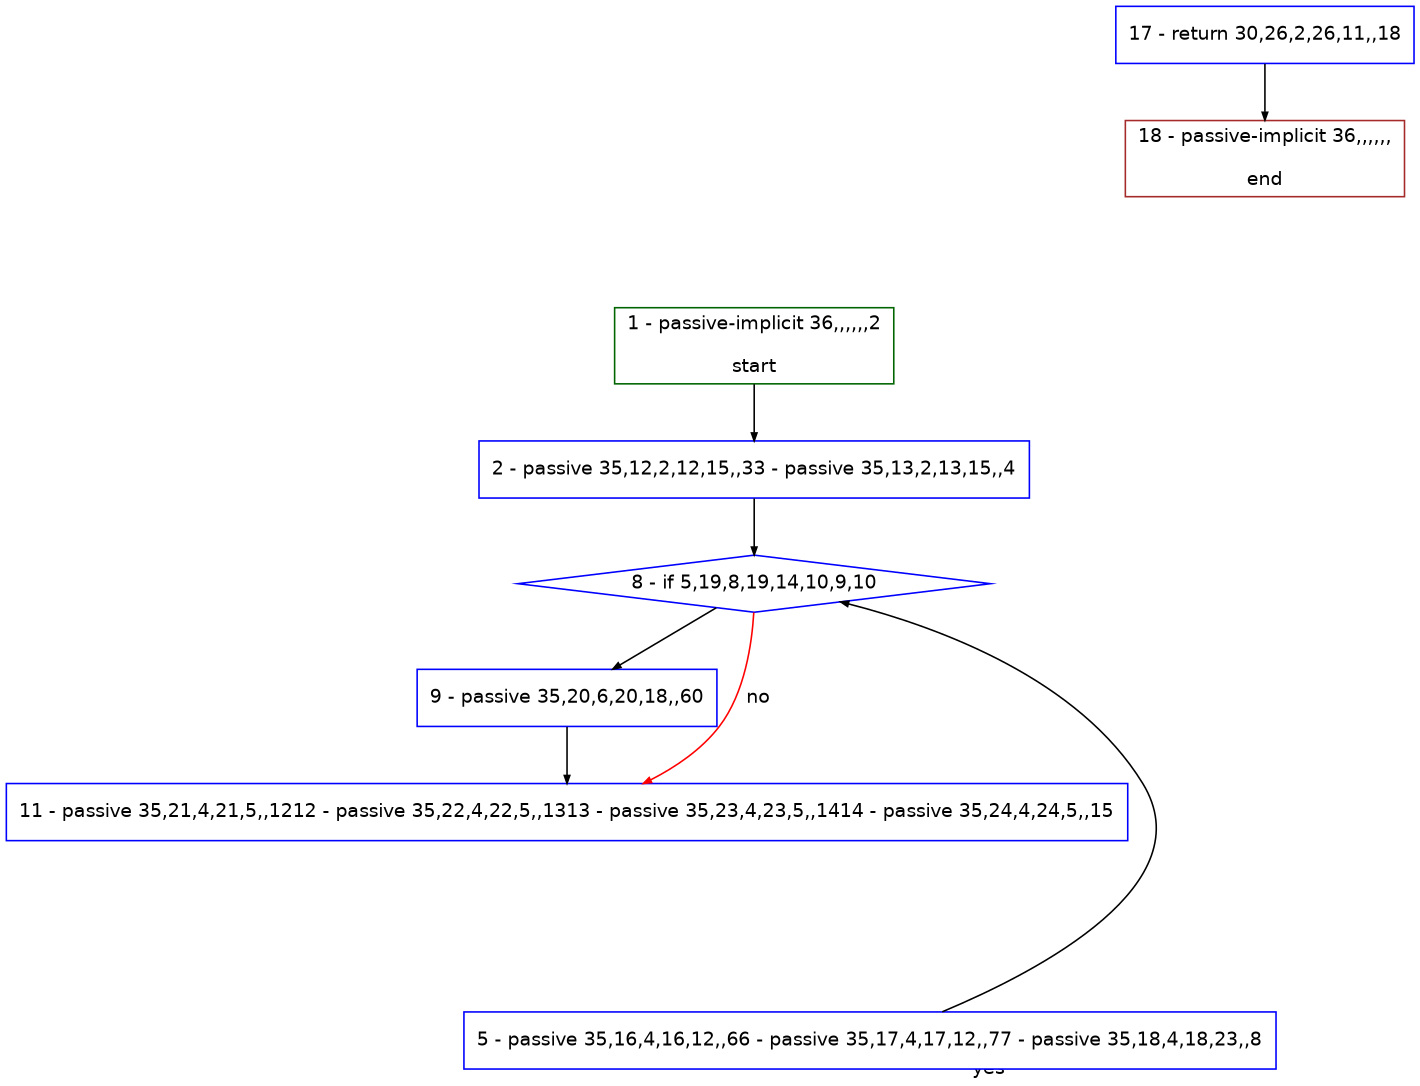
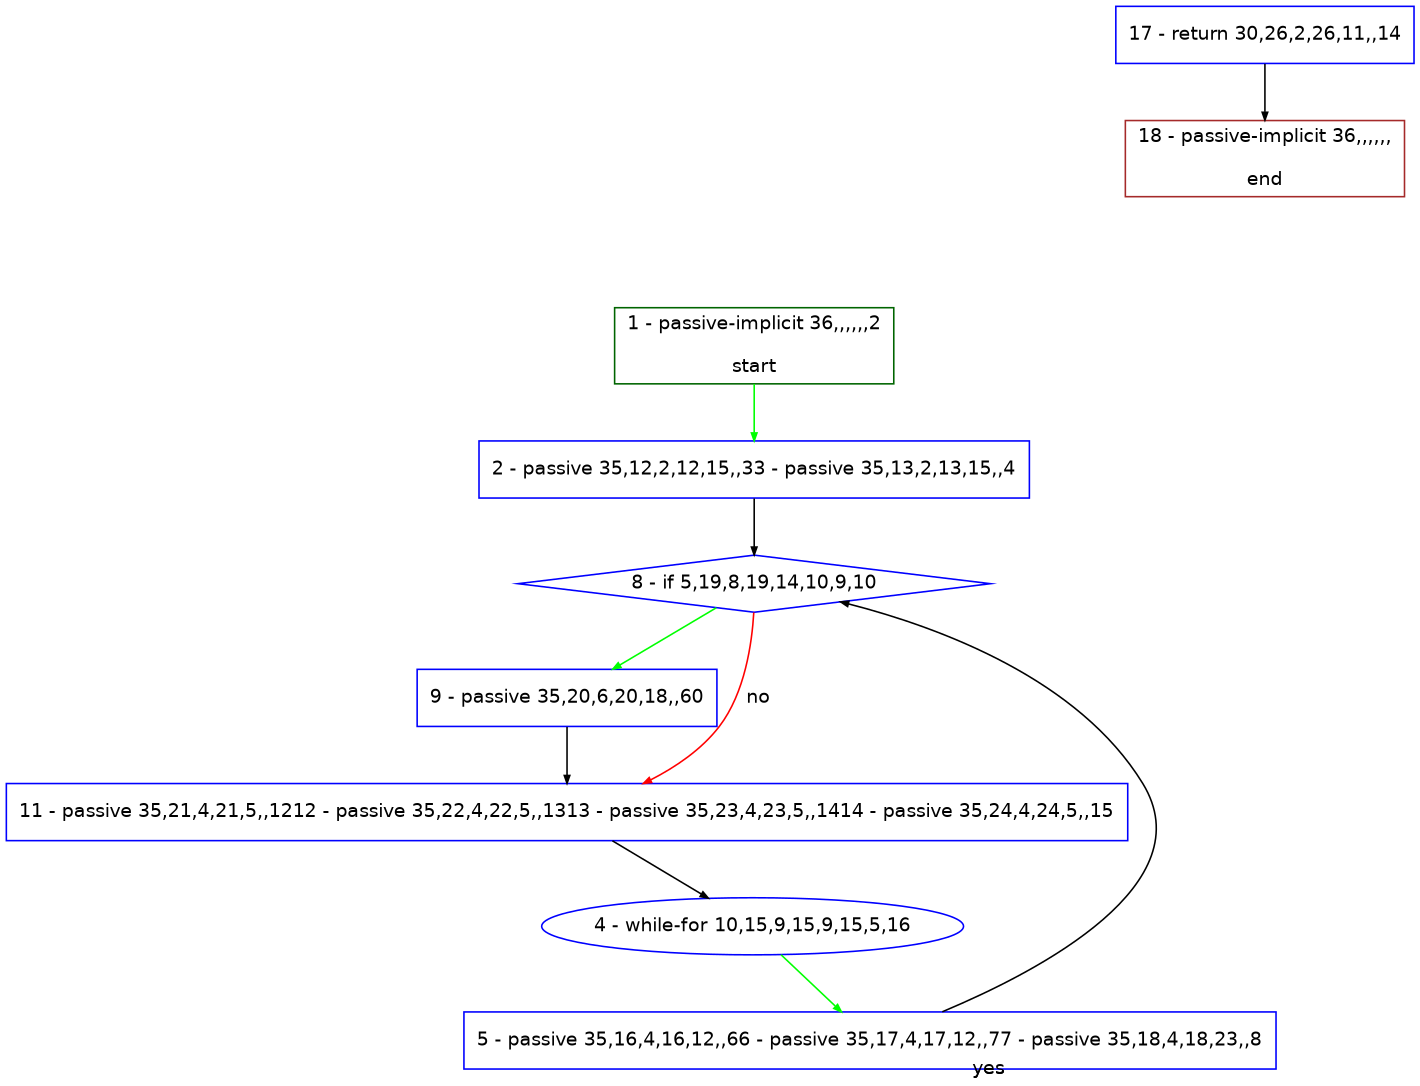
(1265, 35) -> (1265, 35)
(754, 408) -> (754, 408)
(668, 636) -> (668, 636)
none -> (753, 926)
